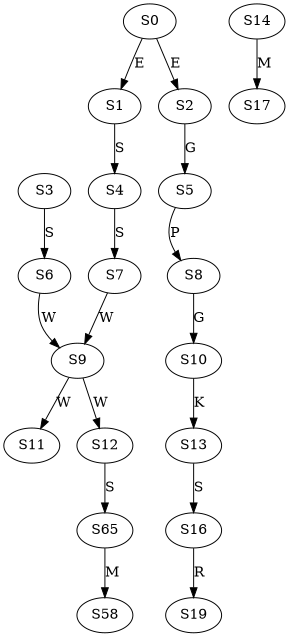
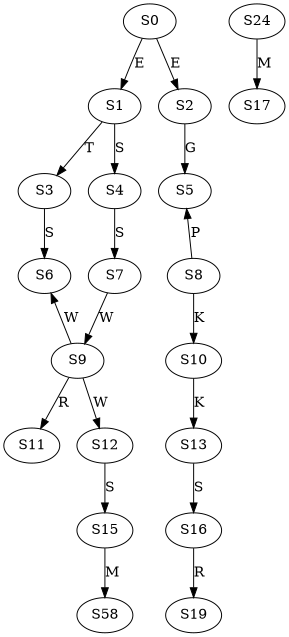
(257, 21) -> (257, 21)
none -> (83, 145)
(169, 230) -> (190, 238)
(199, 318) -> (199, 318)
(39, 319) -> (63, 323)
(63, 403) -> (63, 403)
(105, 530) -> (105, 530)
